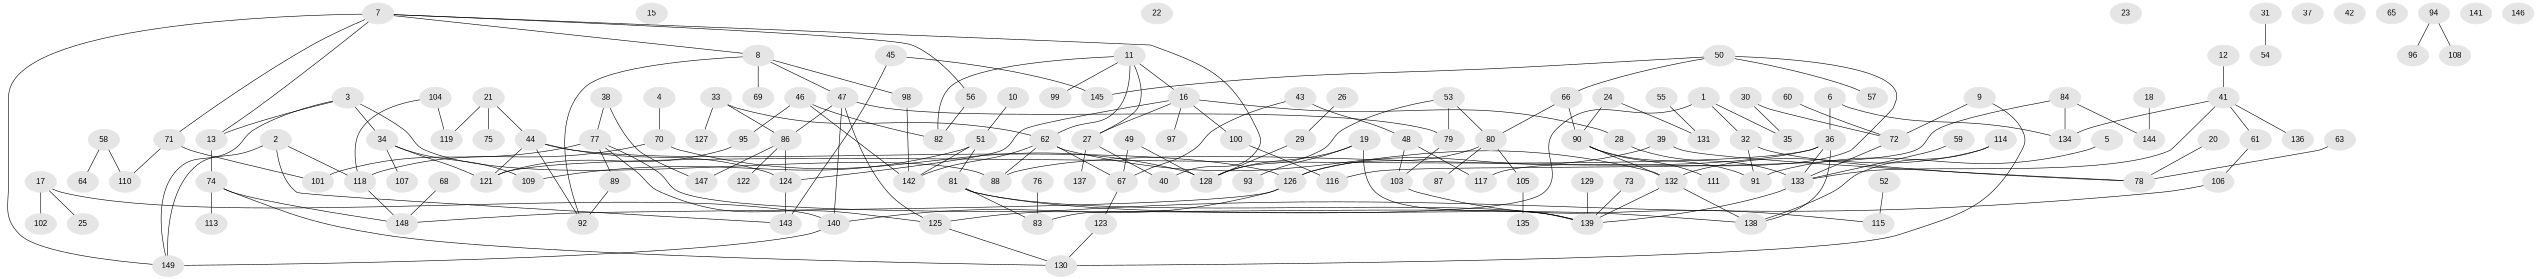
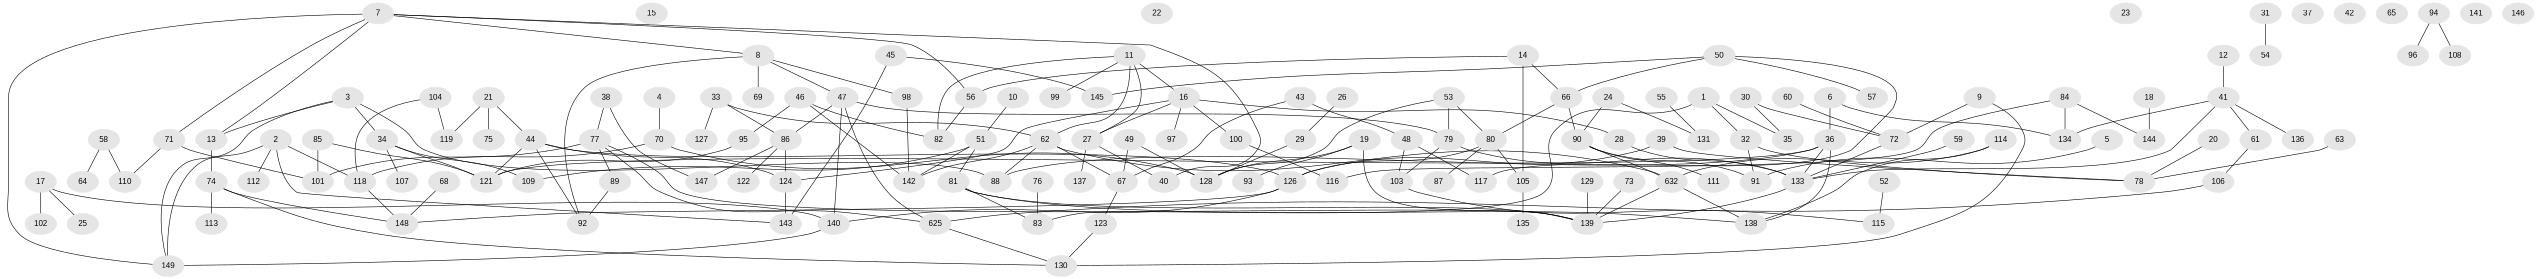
none -> (1523, 56)
none -> (318, 140)
none -> (1623, 161)
none -> (254, 182)
(1671, 182) -> (1671, 182)
(935, 224) -> (935, 224)
